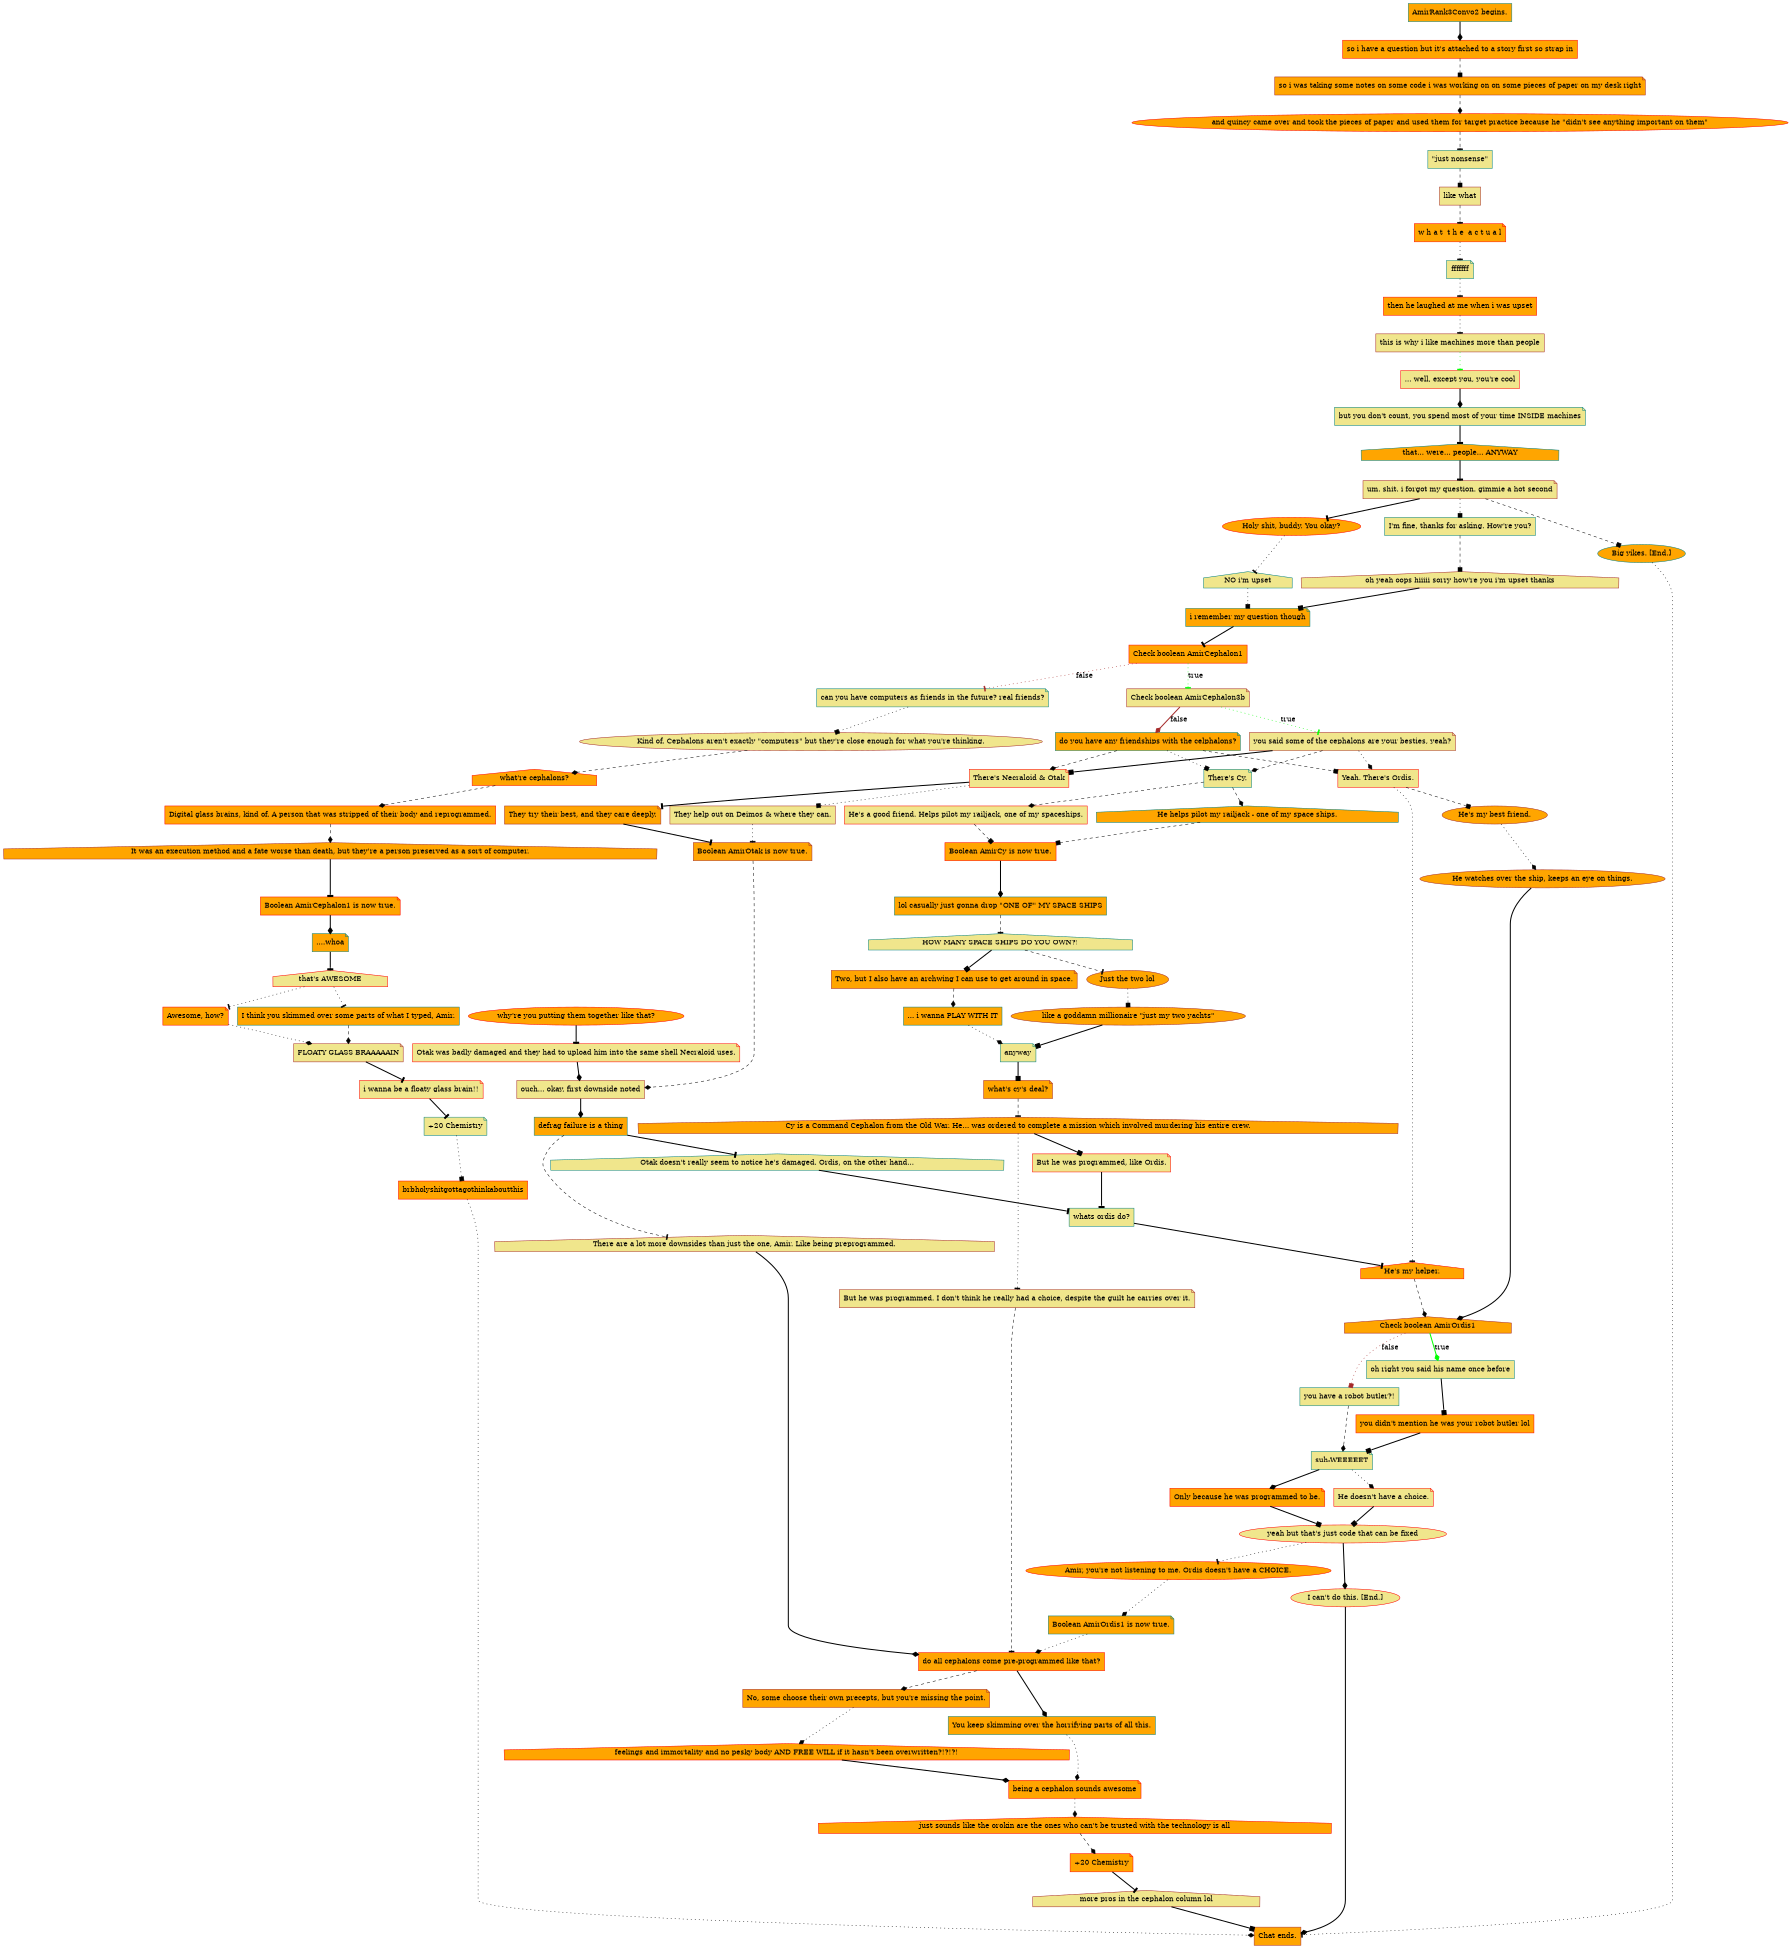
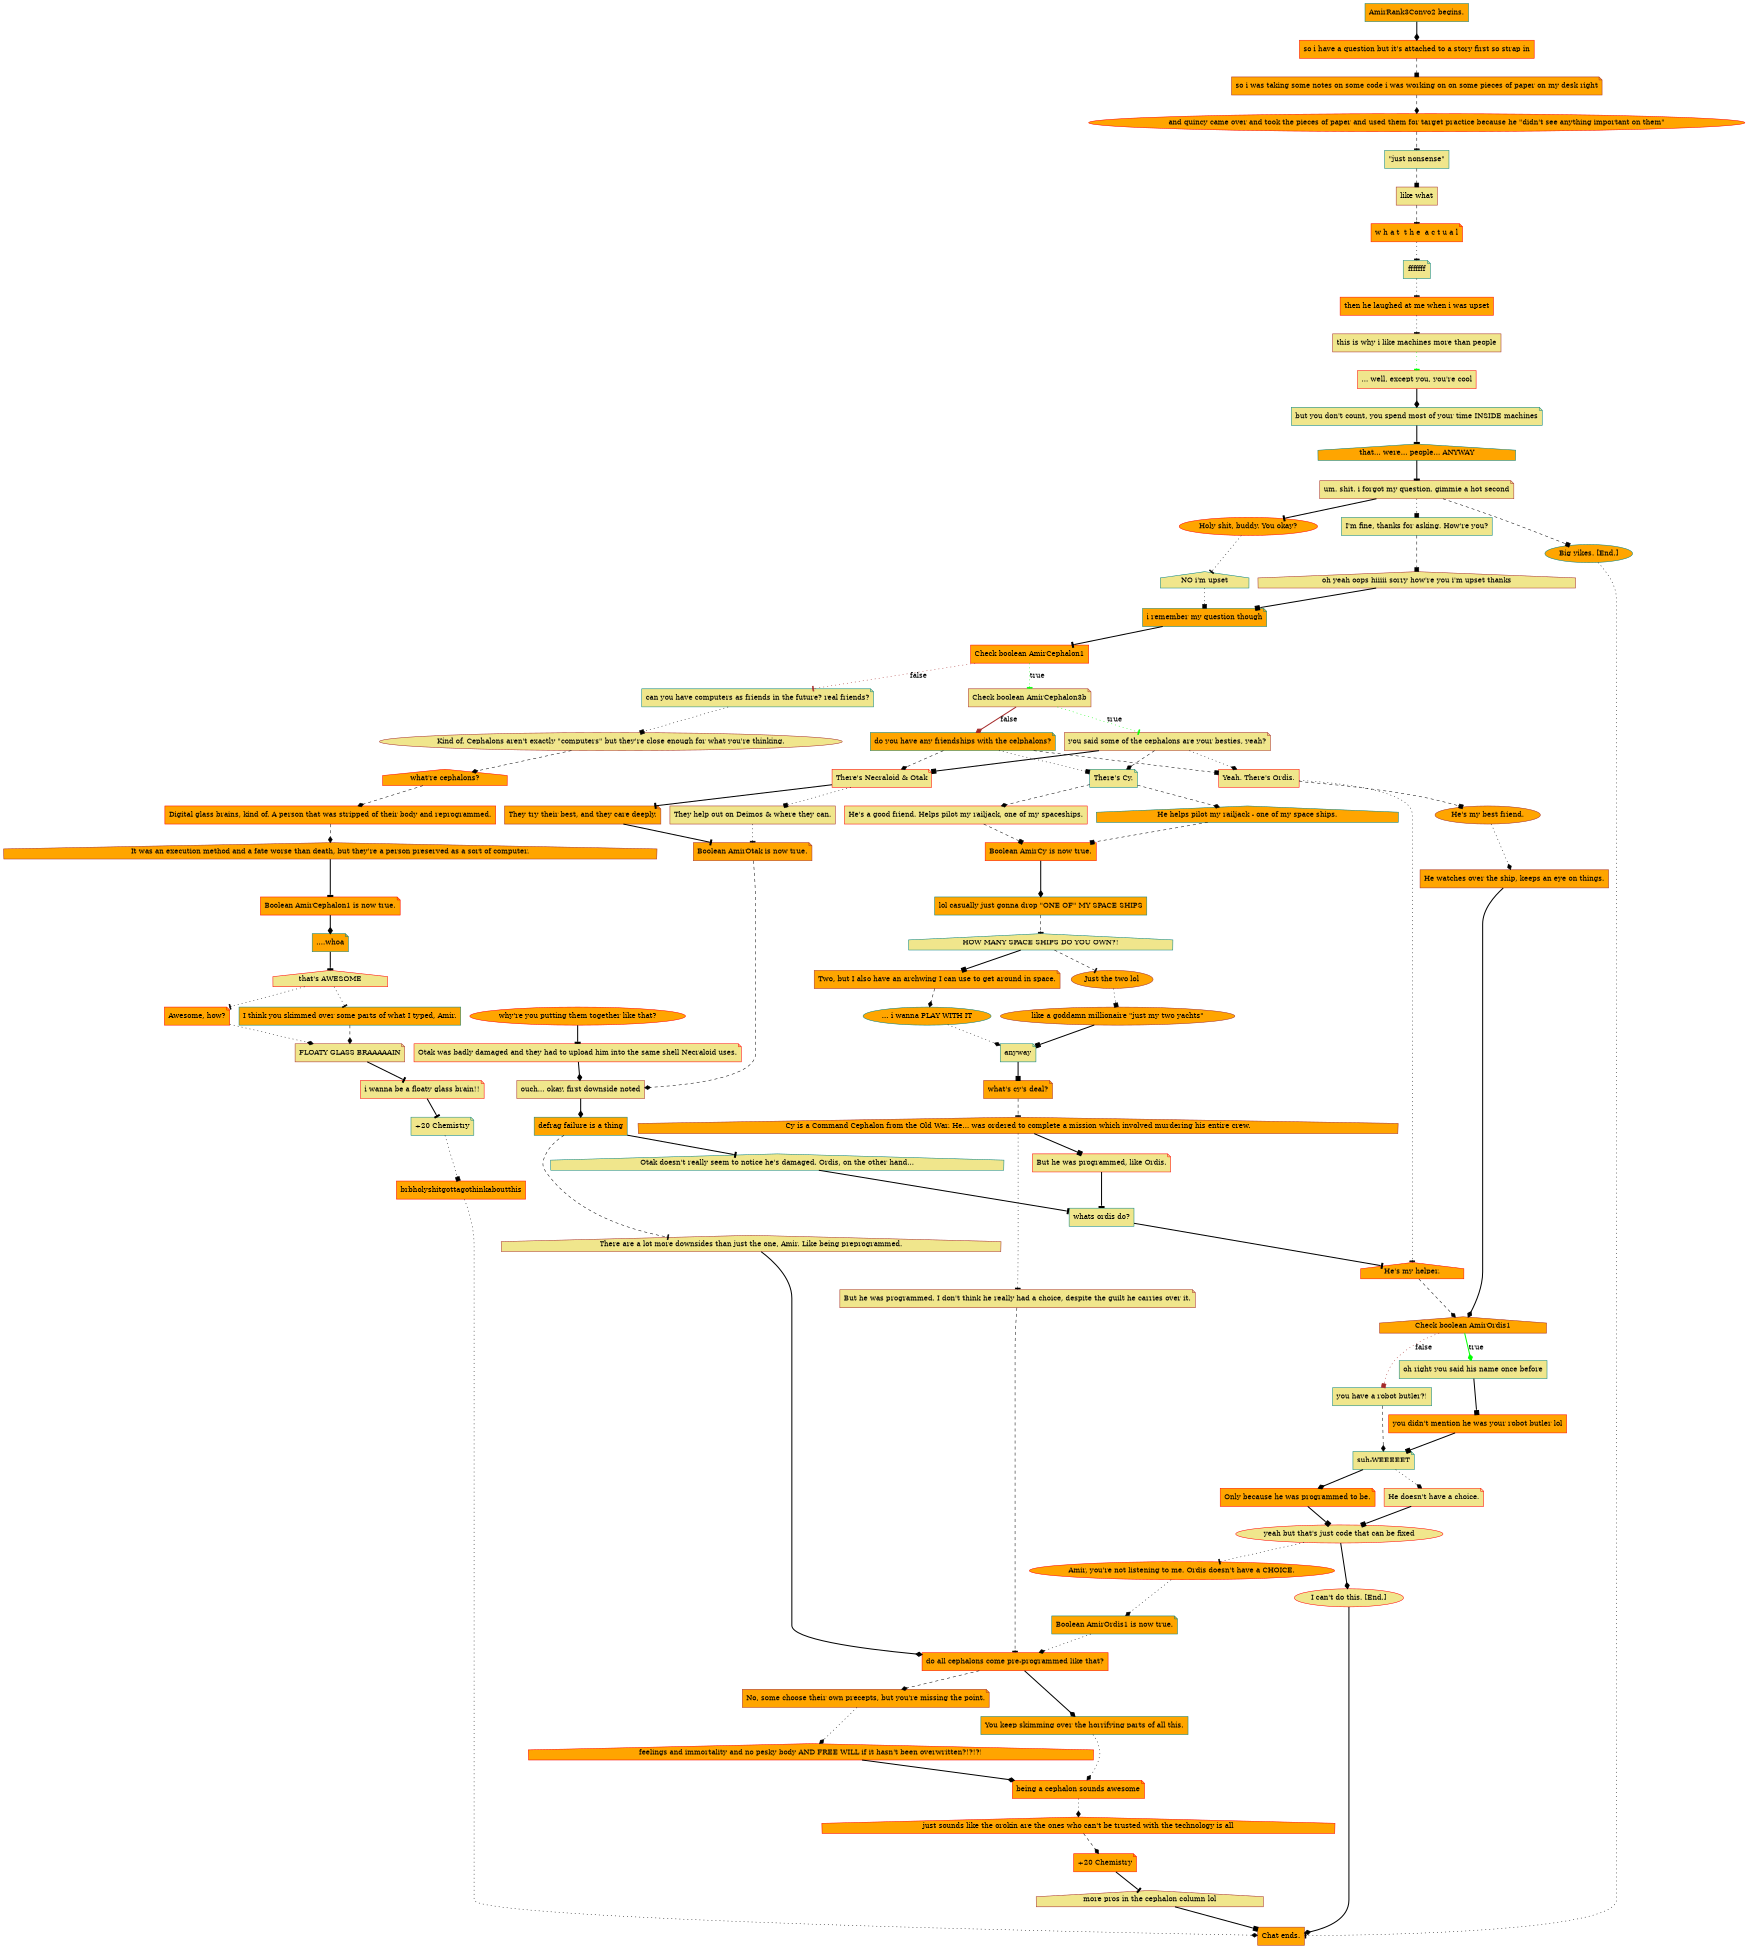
(1542, 879) -> (1514, 879)
(953, 1016) -> (927, 1016)
